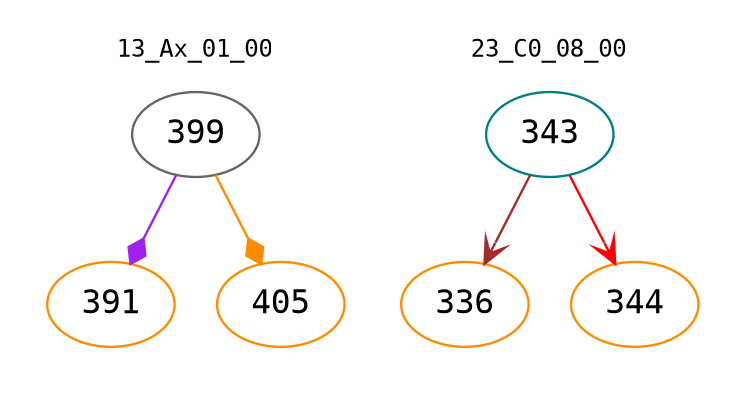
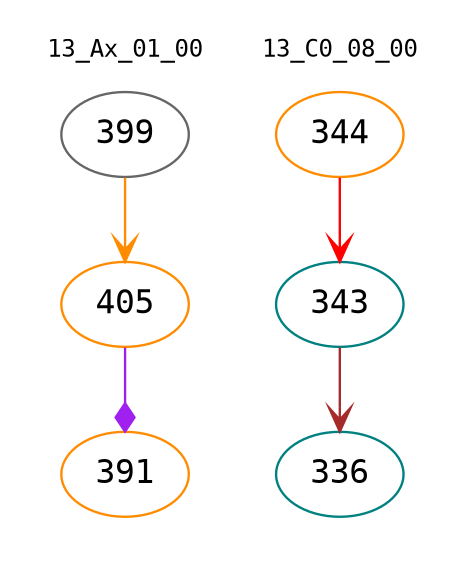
(550, 51) -> (341, 51)
(160, 207) -> (125, 375)
(232, 207) -> (125, 208)
(587, 209) -> (340, 208)
(465, 304) -> (340, 474)
